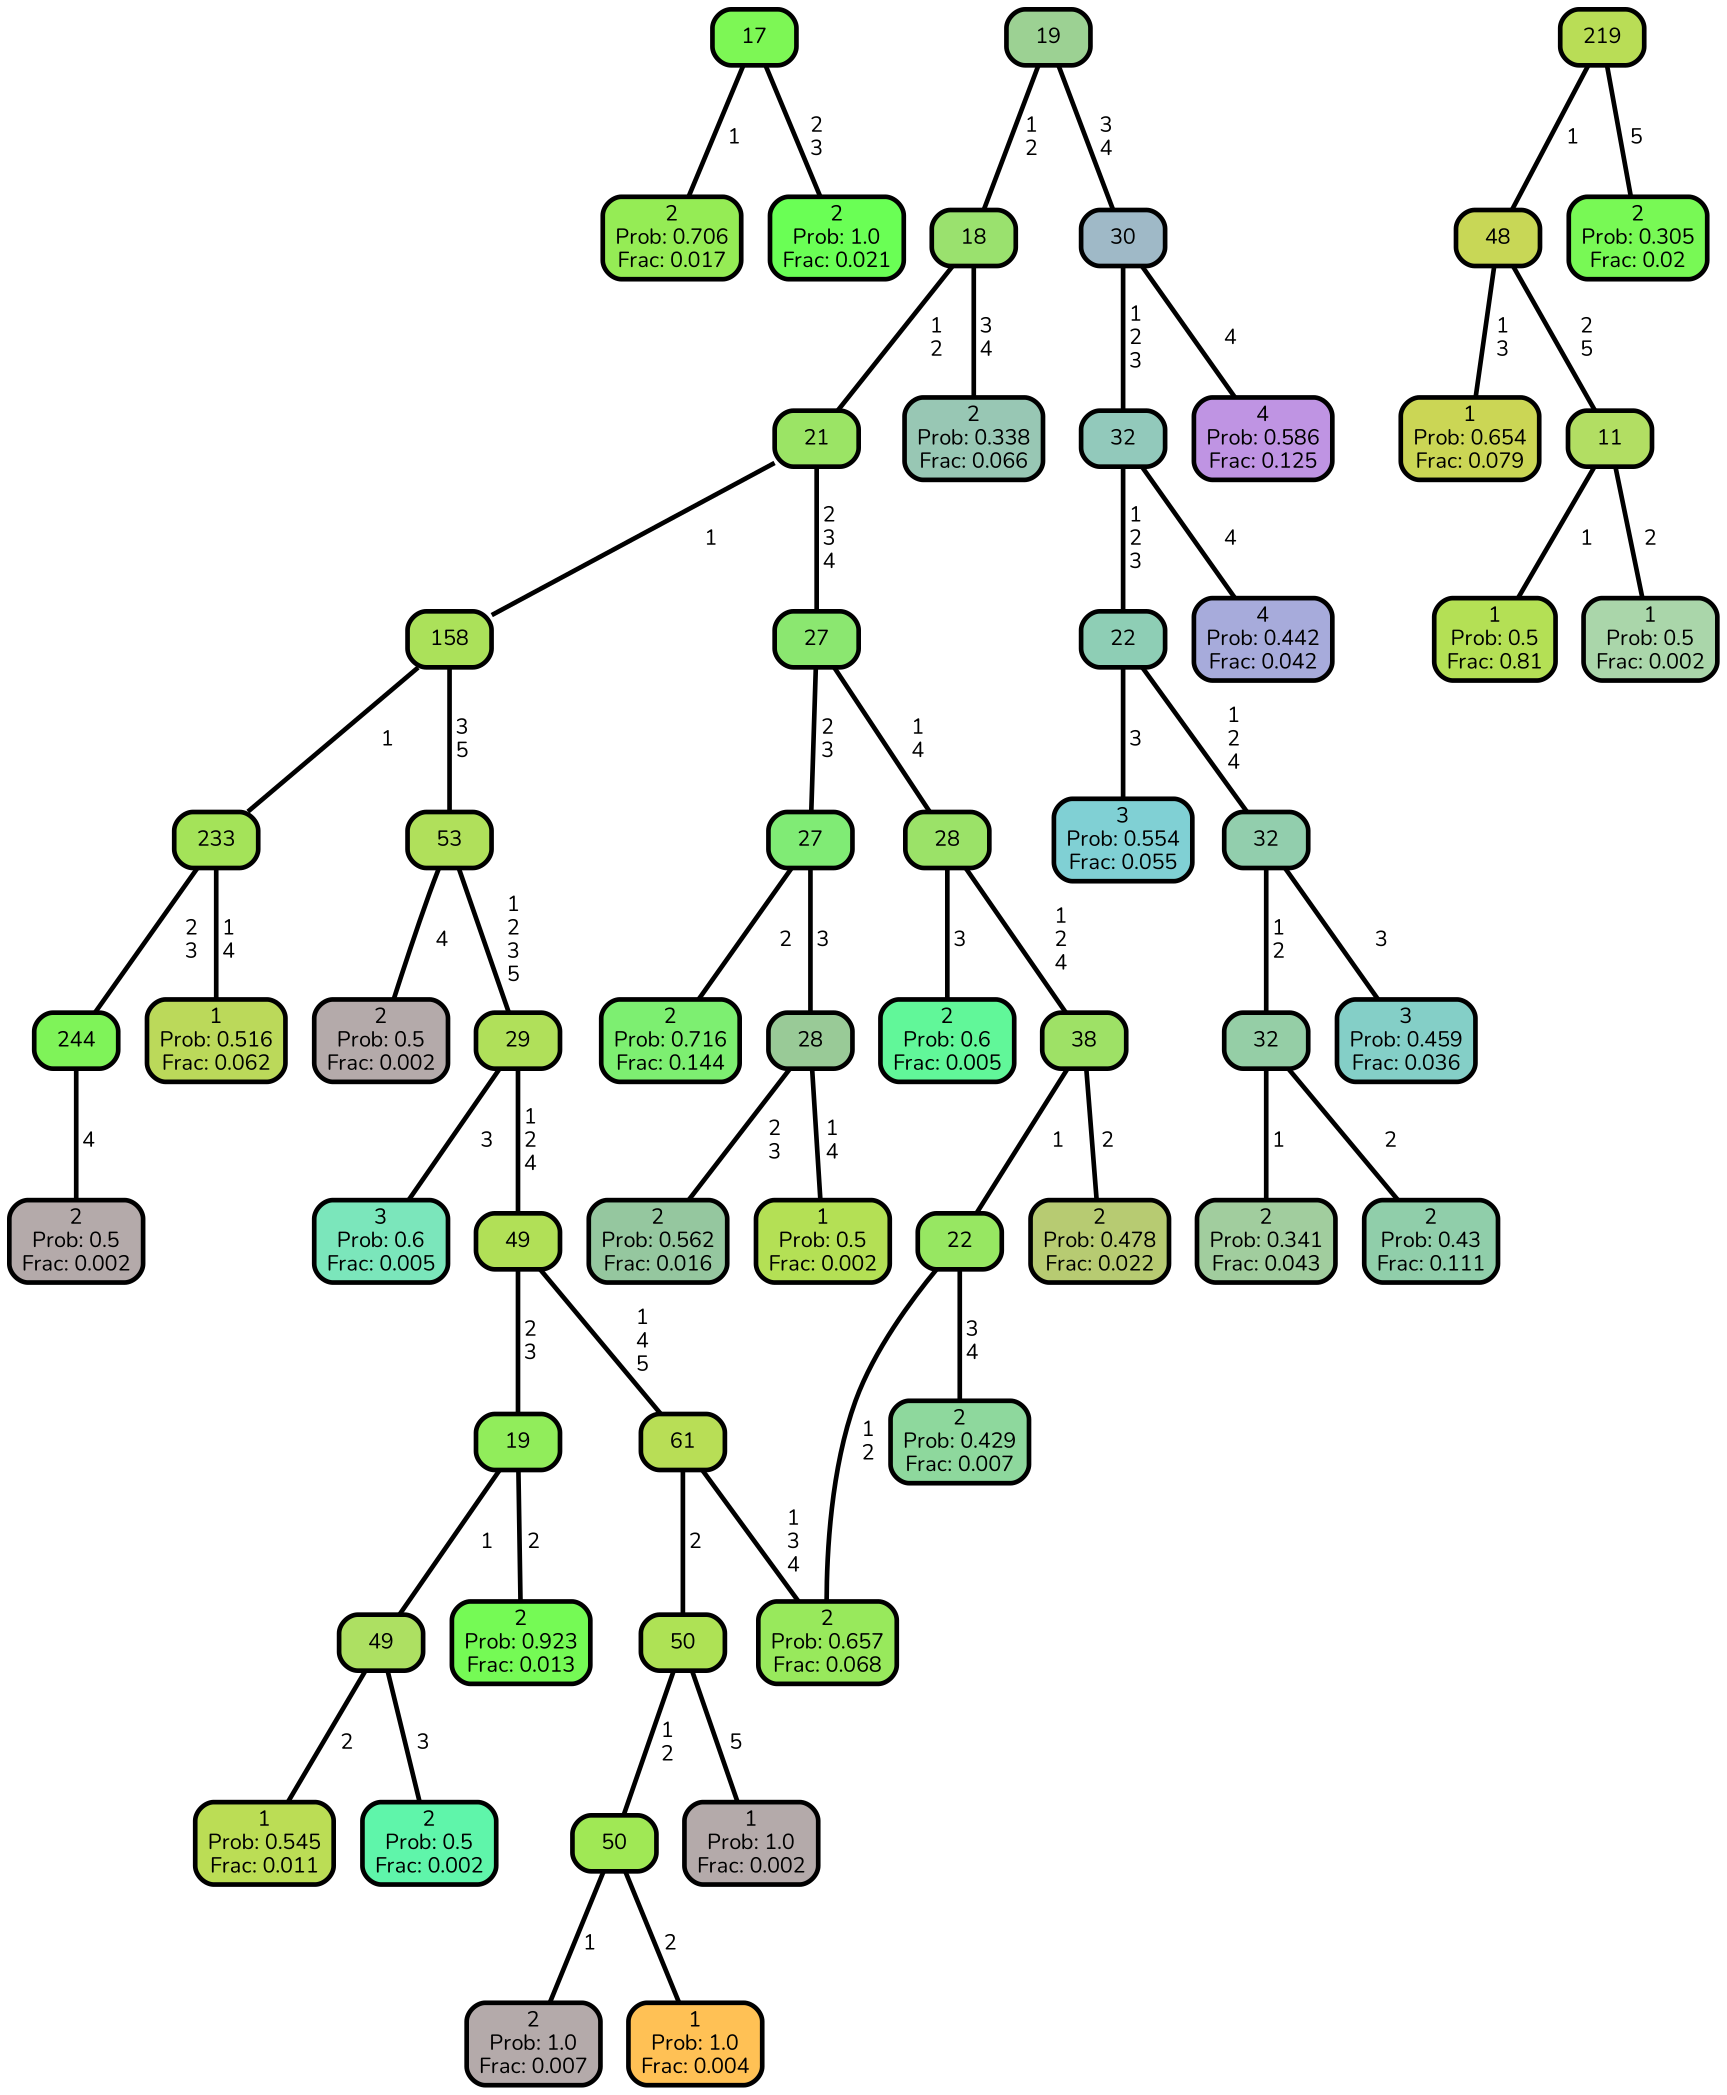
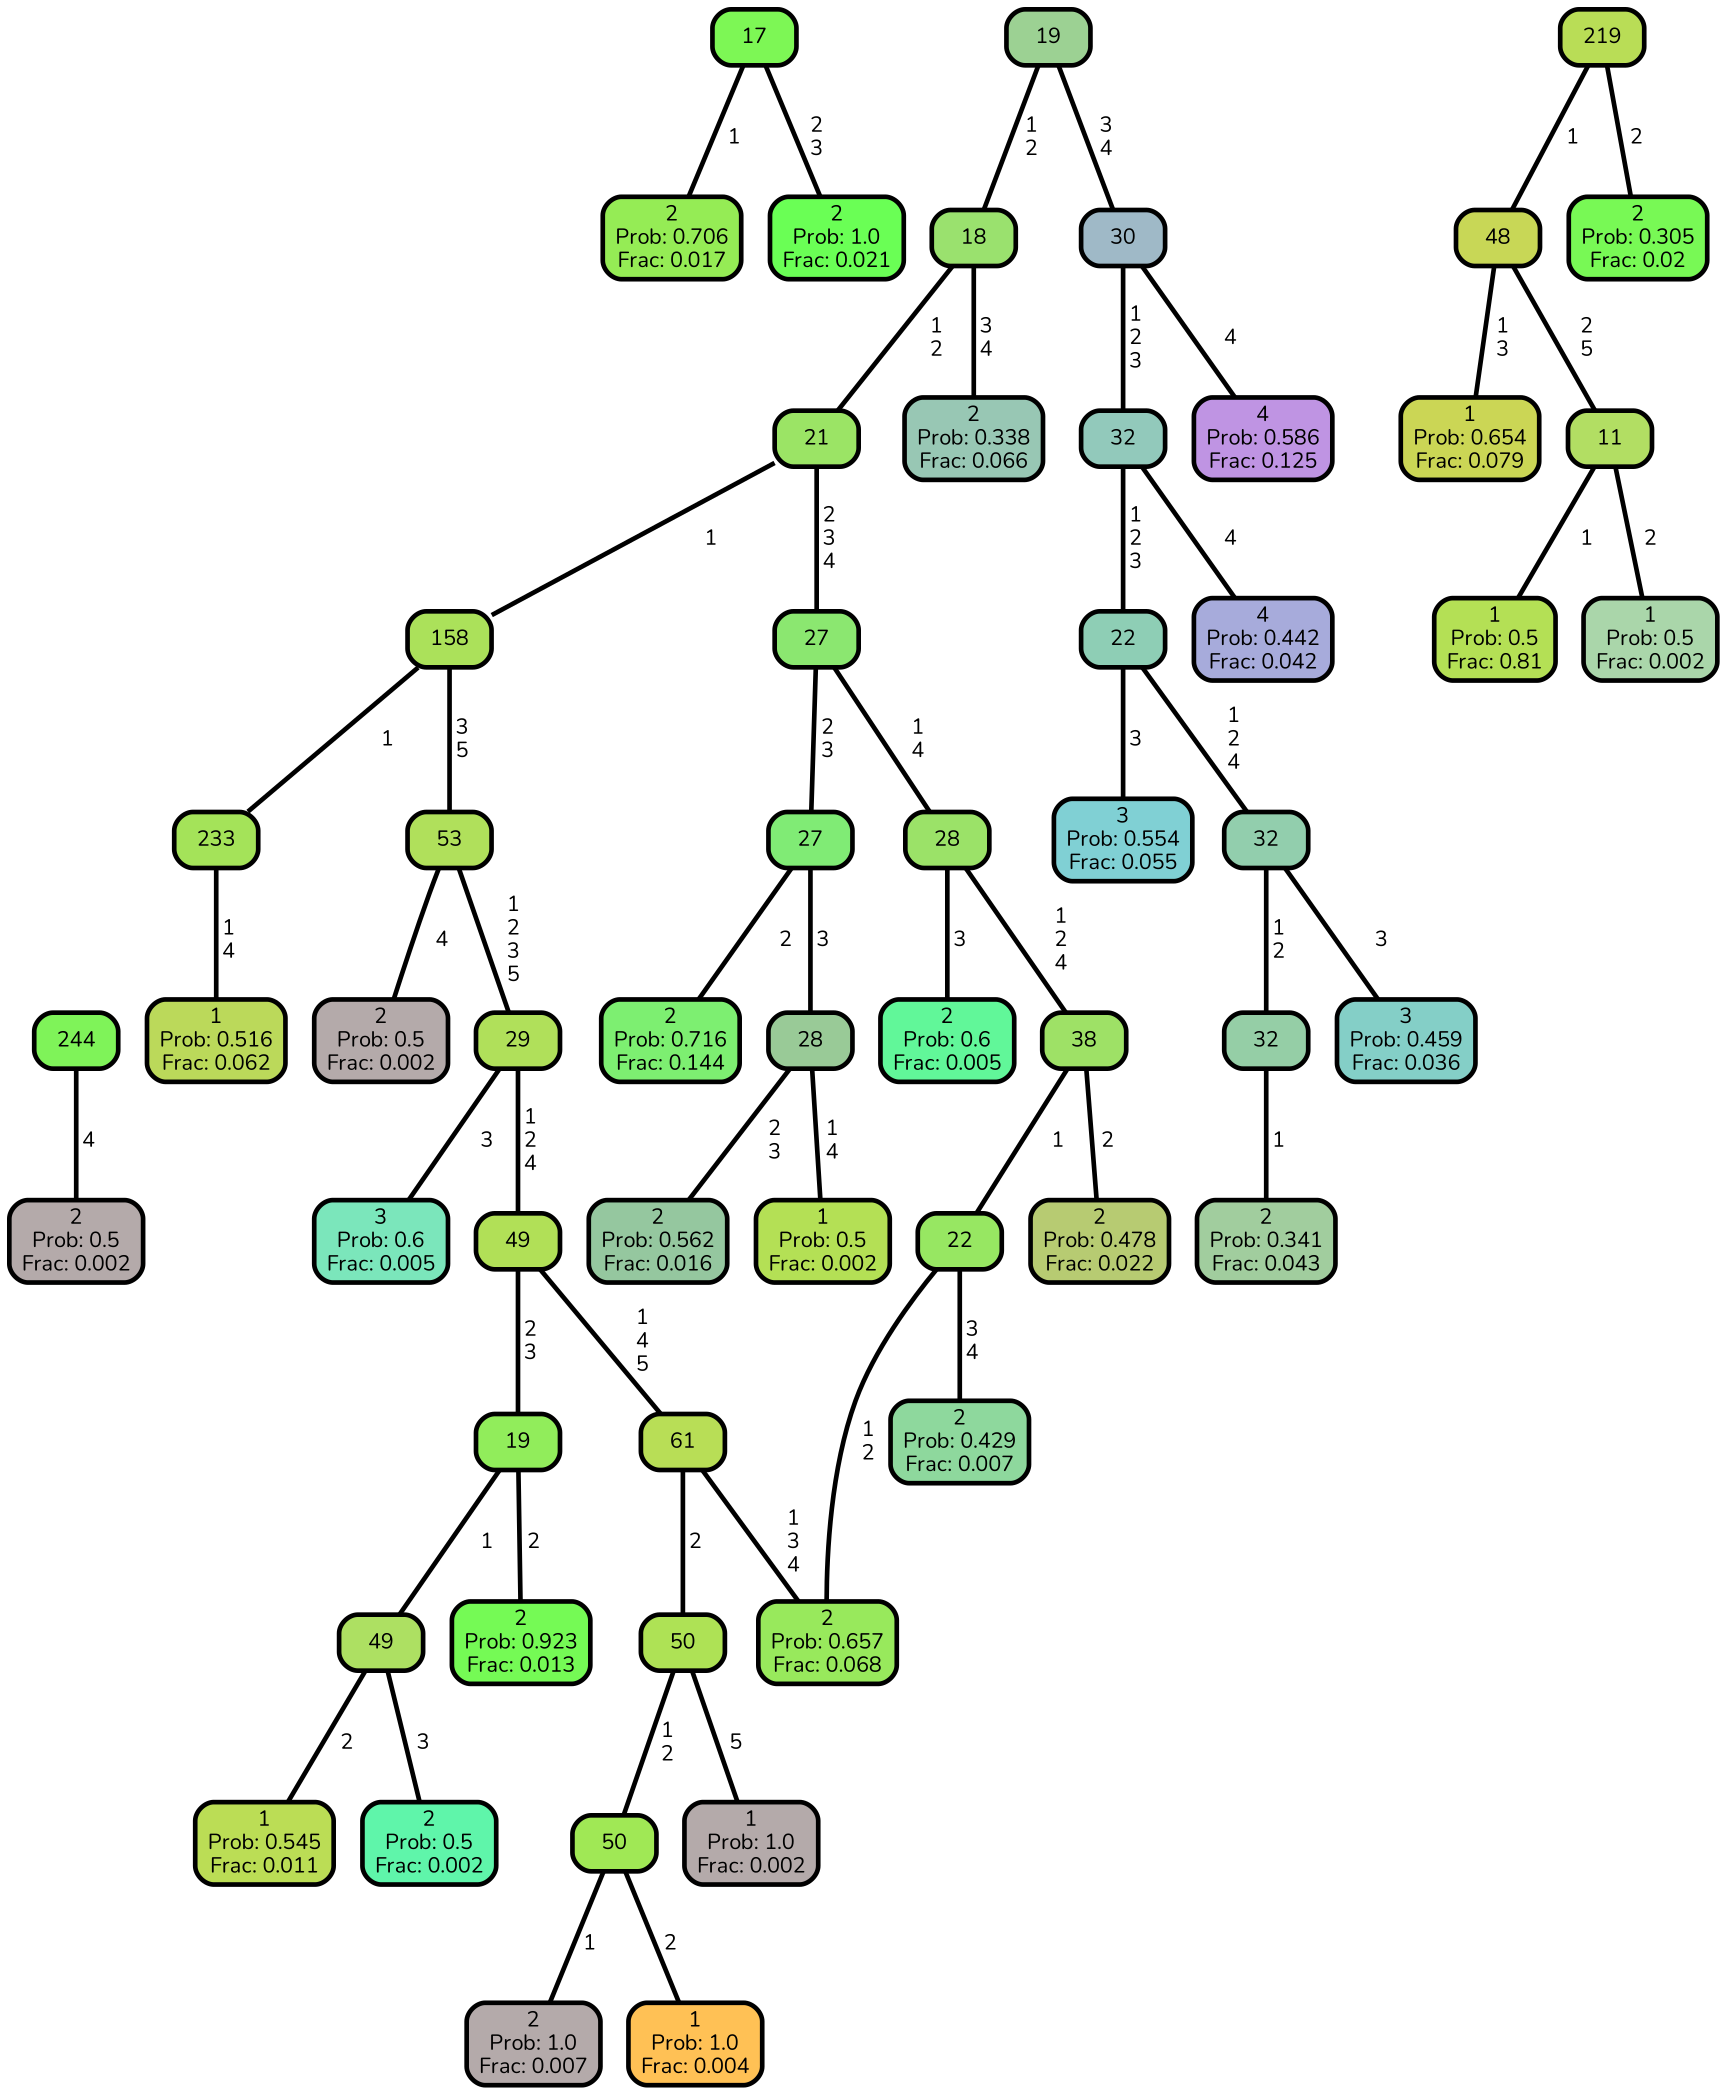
(1634, 138) -> (1634, 138)
(146, 940) -> none
(1431, 1241) -> none
